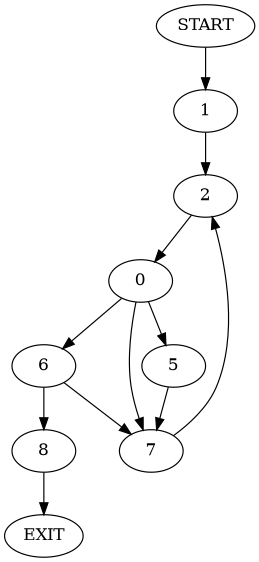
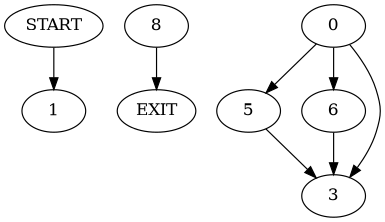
(206, 196) -> none
(44, 403) -> none
(151, 451) -> (334, 196)
